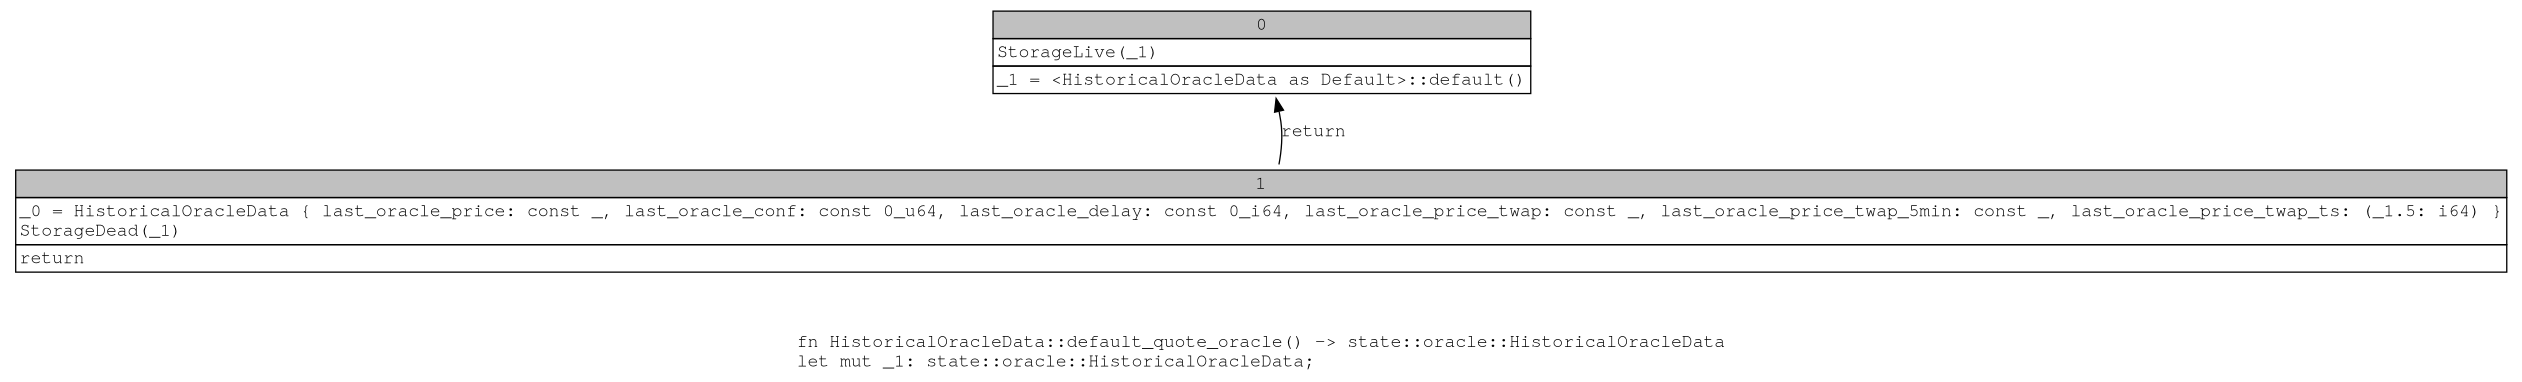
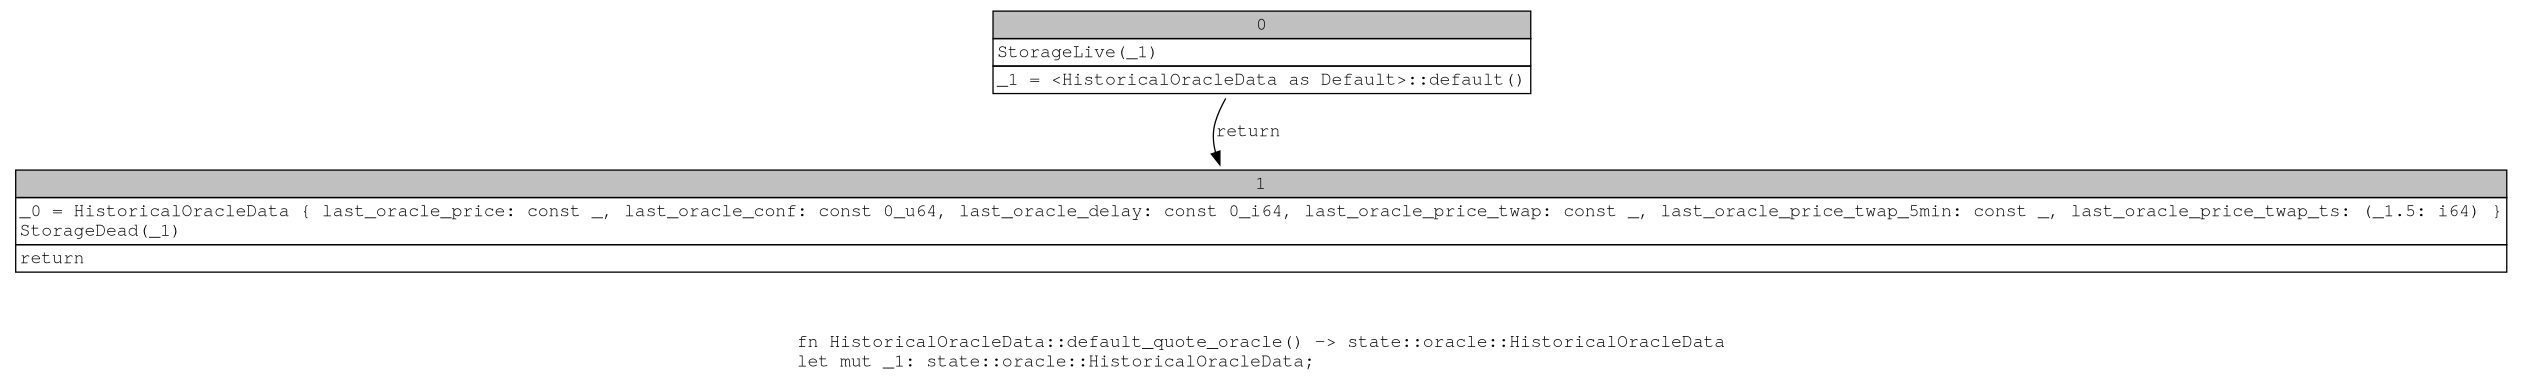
(1282, 138) -> (1215, 124)
